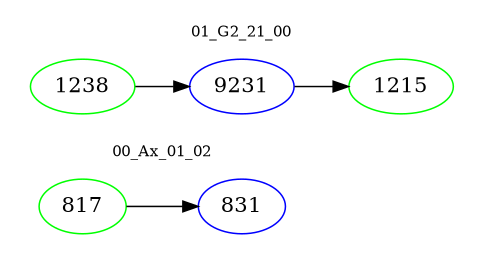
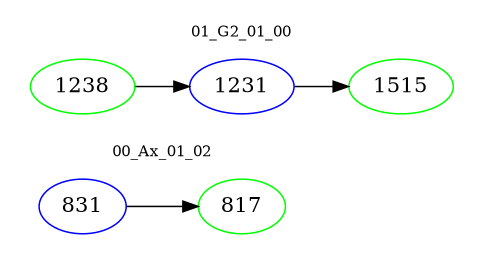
(242, 33) -> (242, 33)
(242, 87) -> (242, 87)
(401, 87) -> (401, 87)
(155, 206) -> (155, 206)
